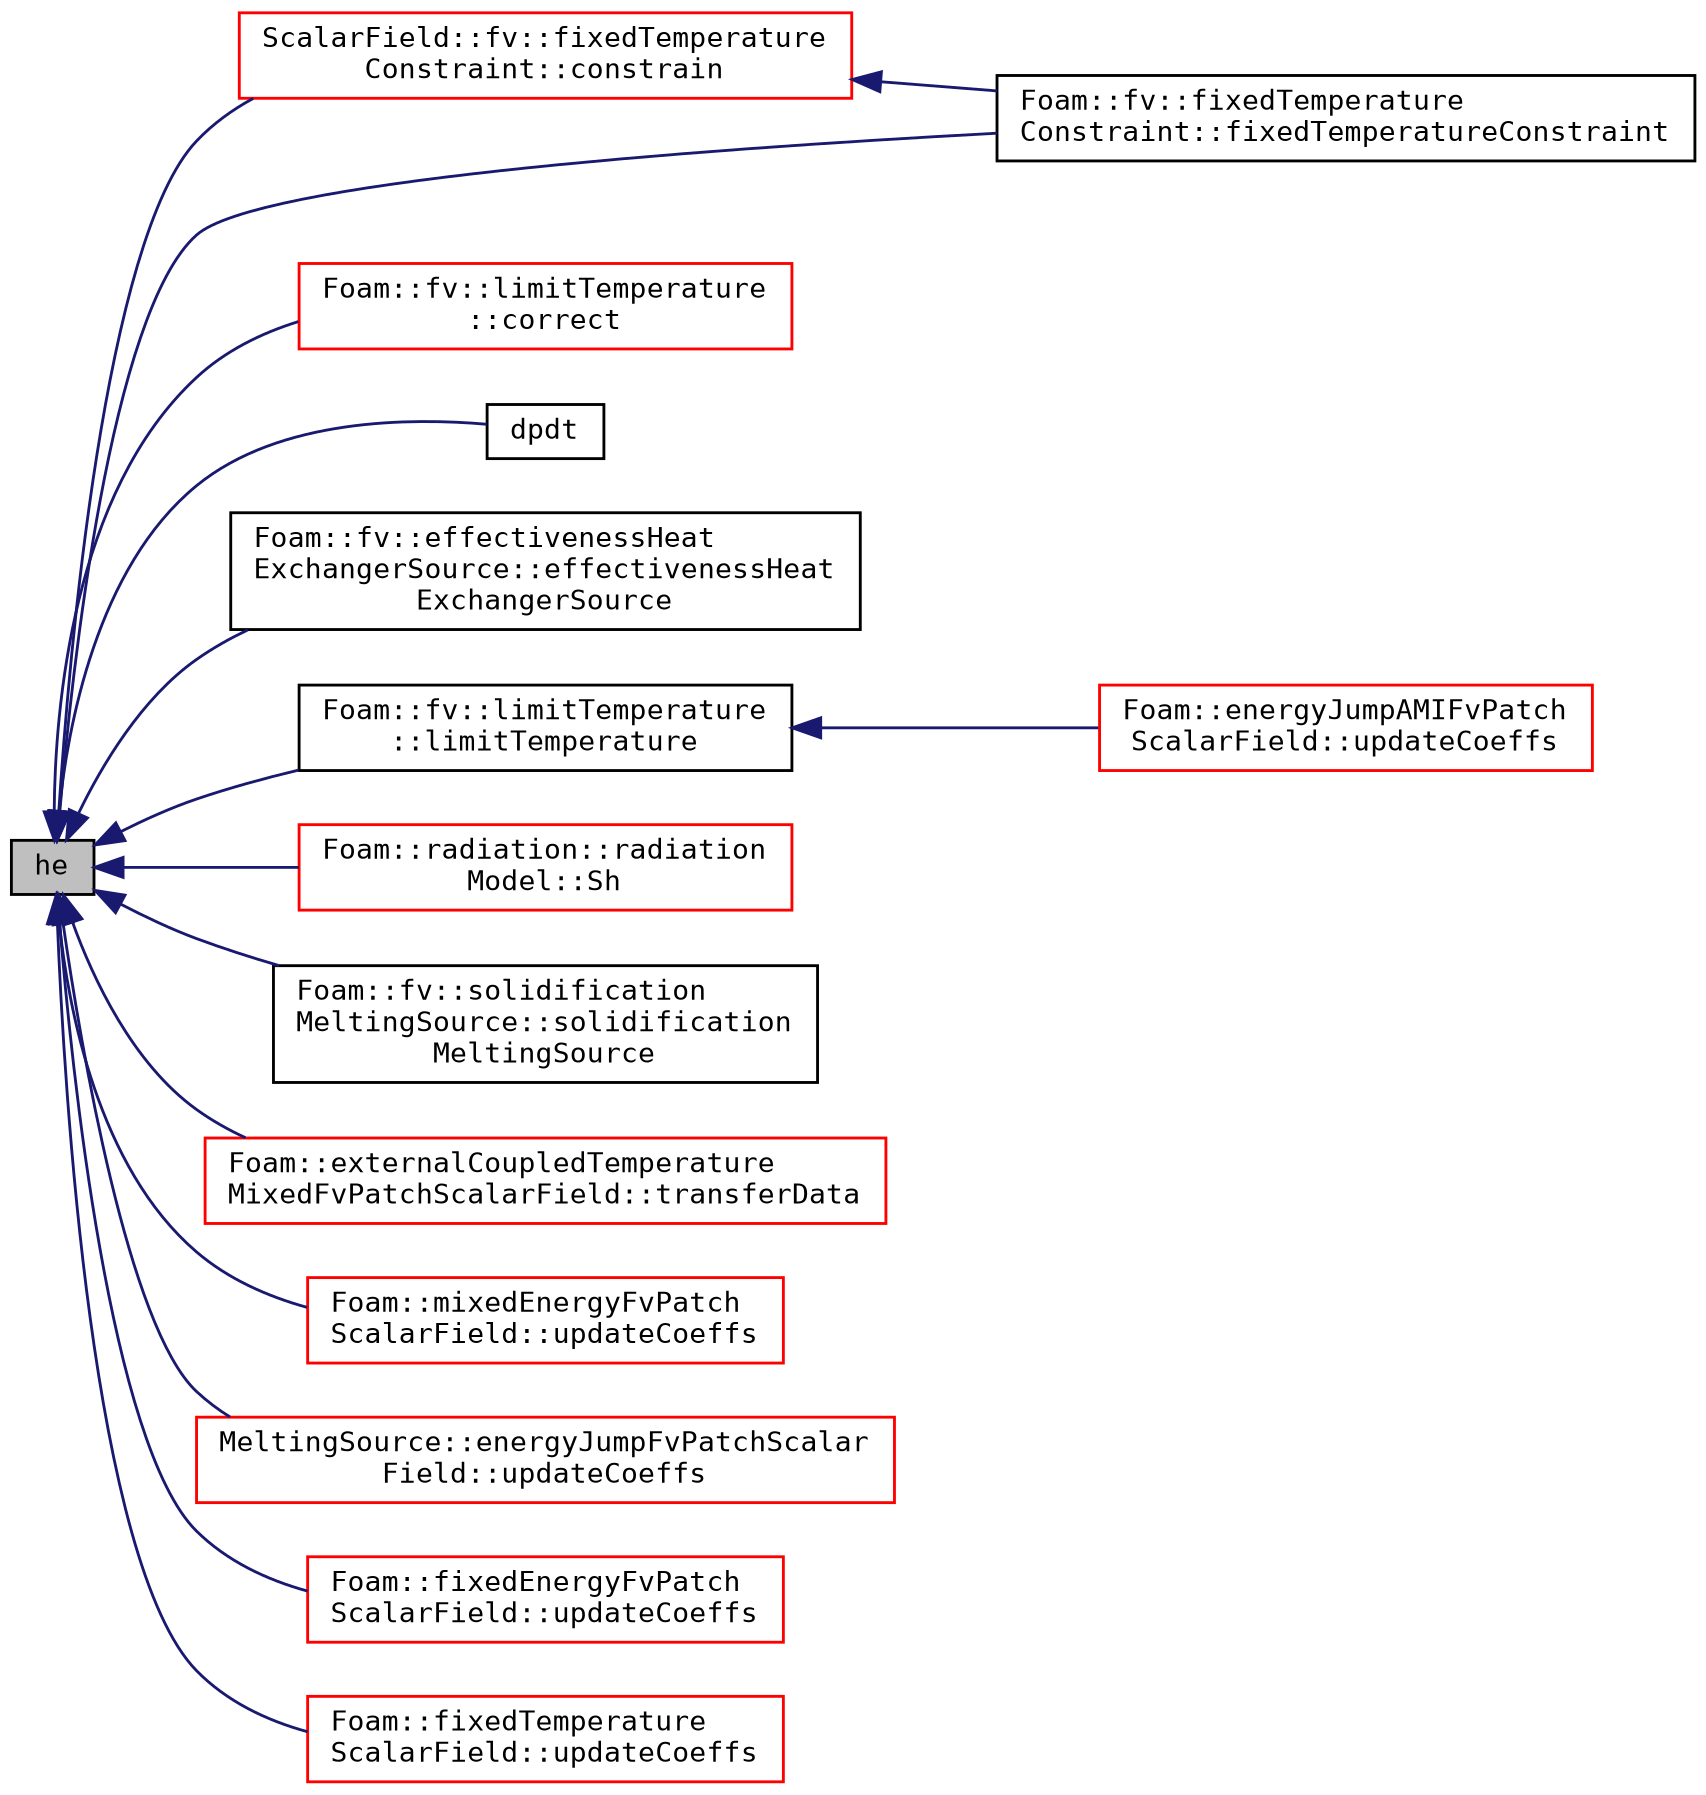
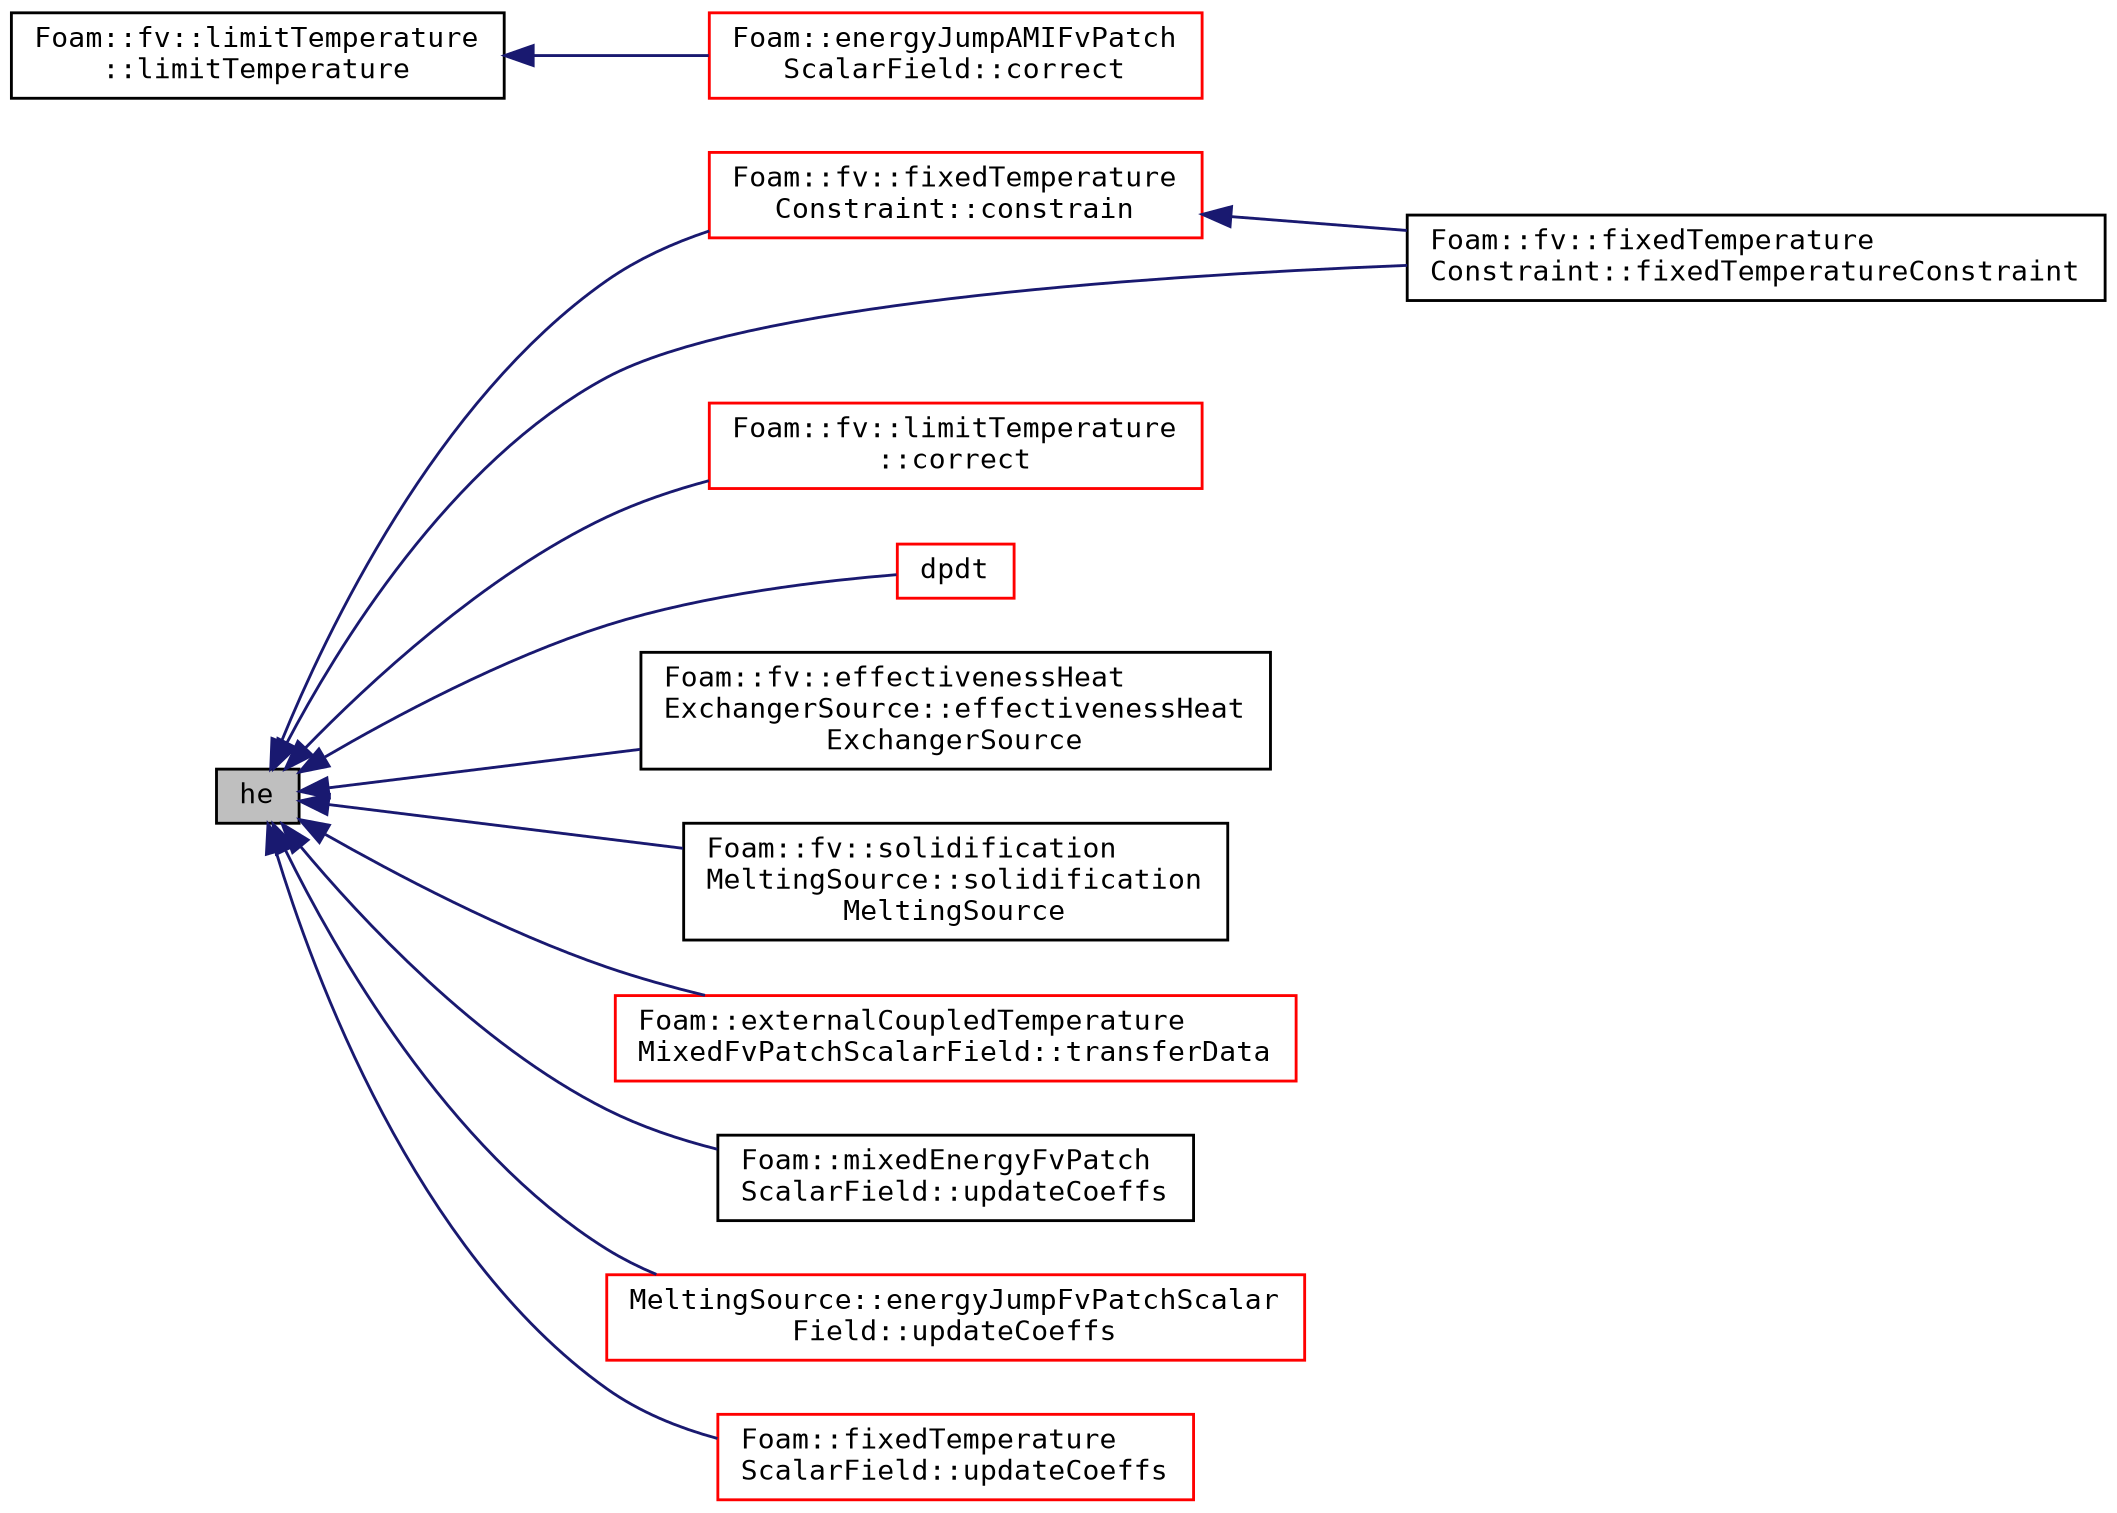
(546, 56) -> (956, 195)
(546, 432) -> (956, 571)
(1346, 728) -> (956, 56)
(208, 795) -> none
(546, 867) -> none
(546, 1320) -> (956, 1178)
(546, 1599) -> none
